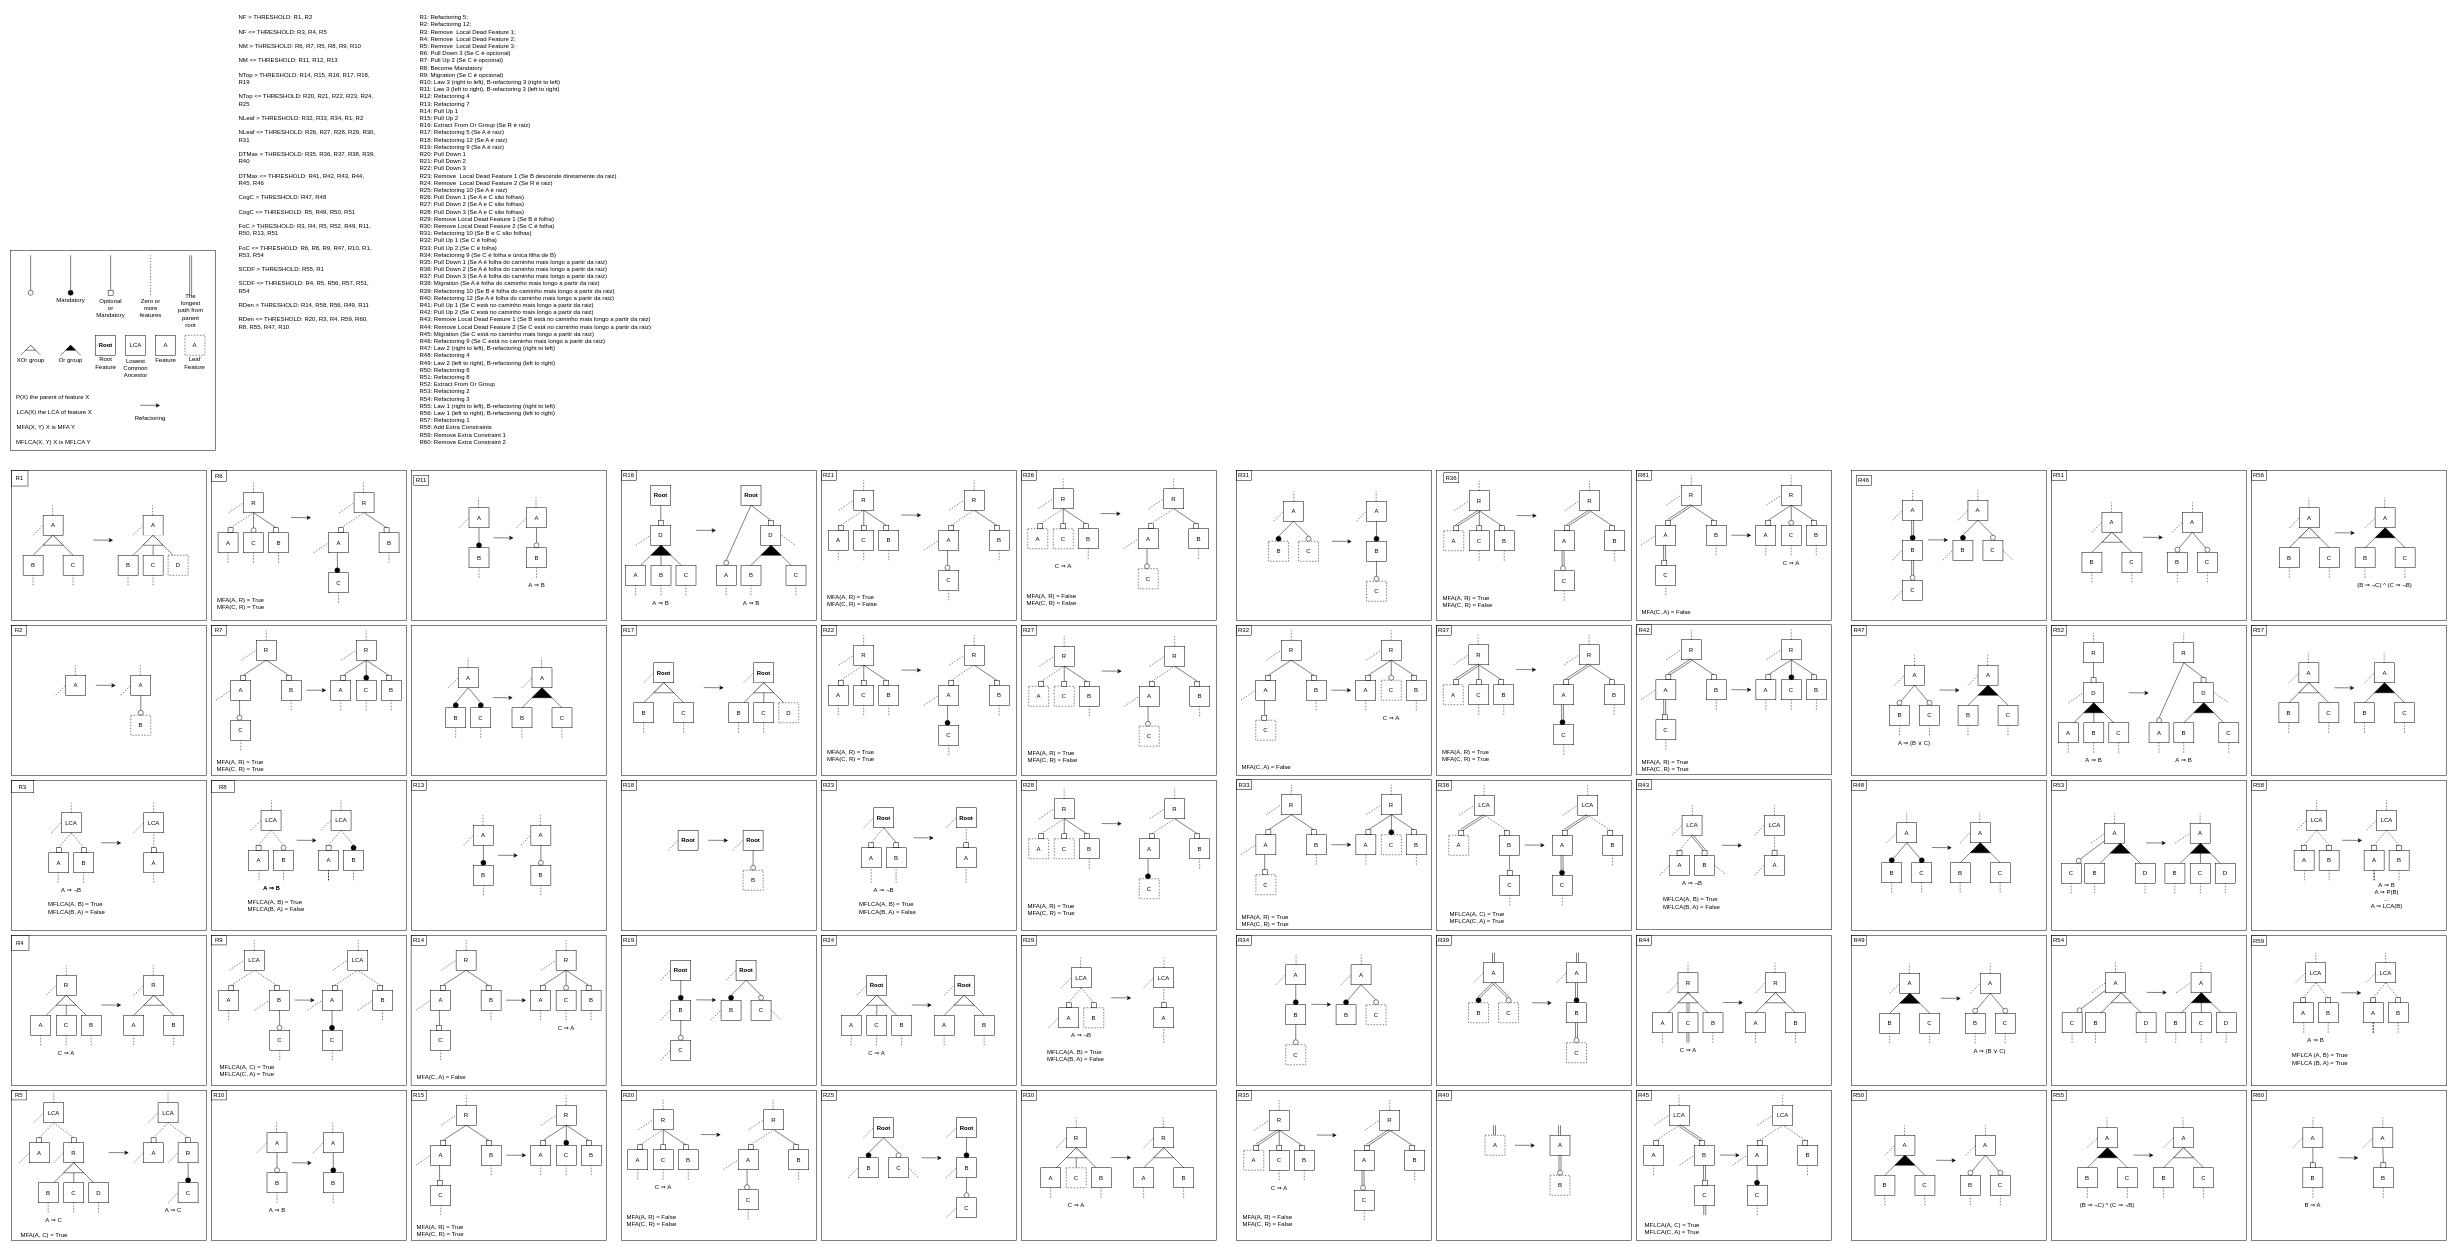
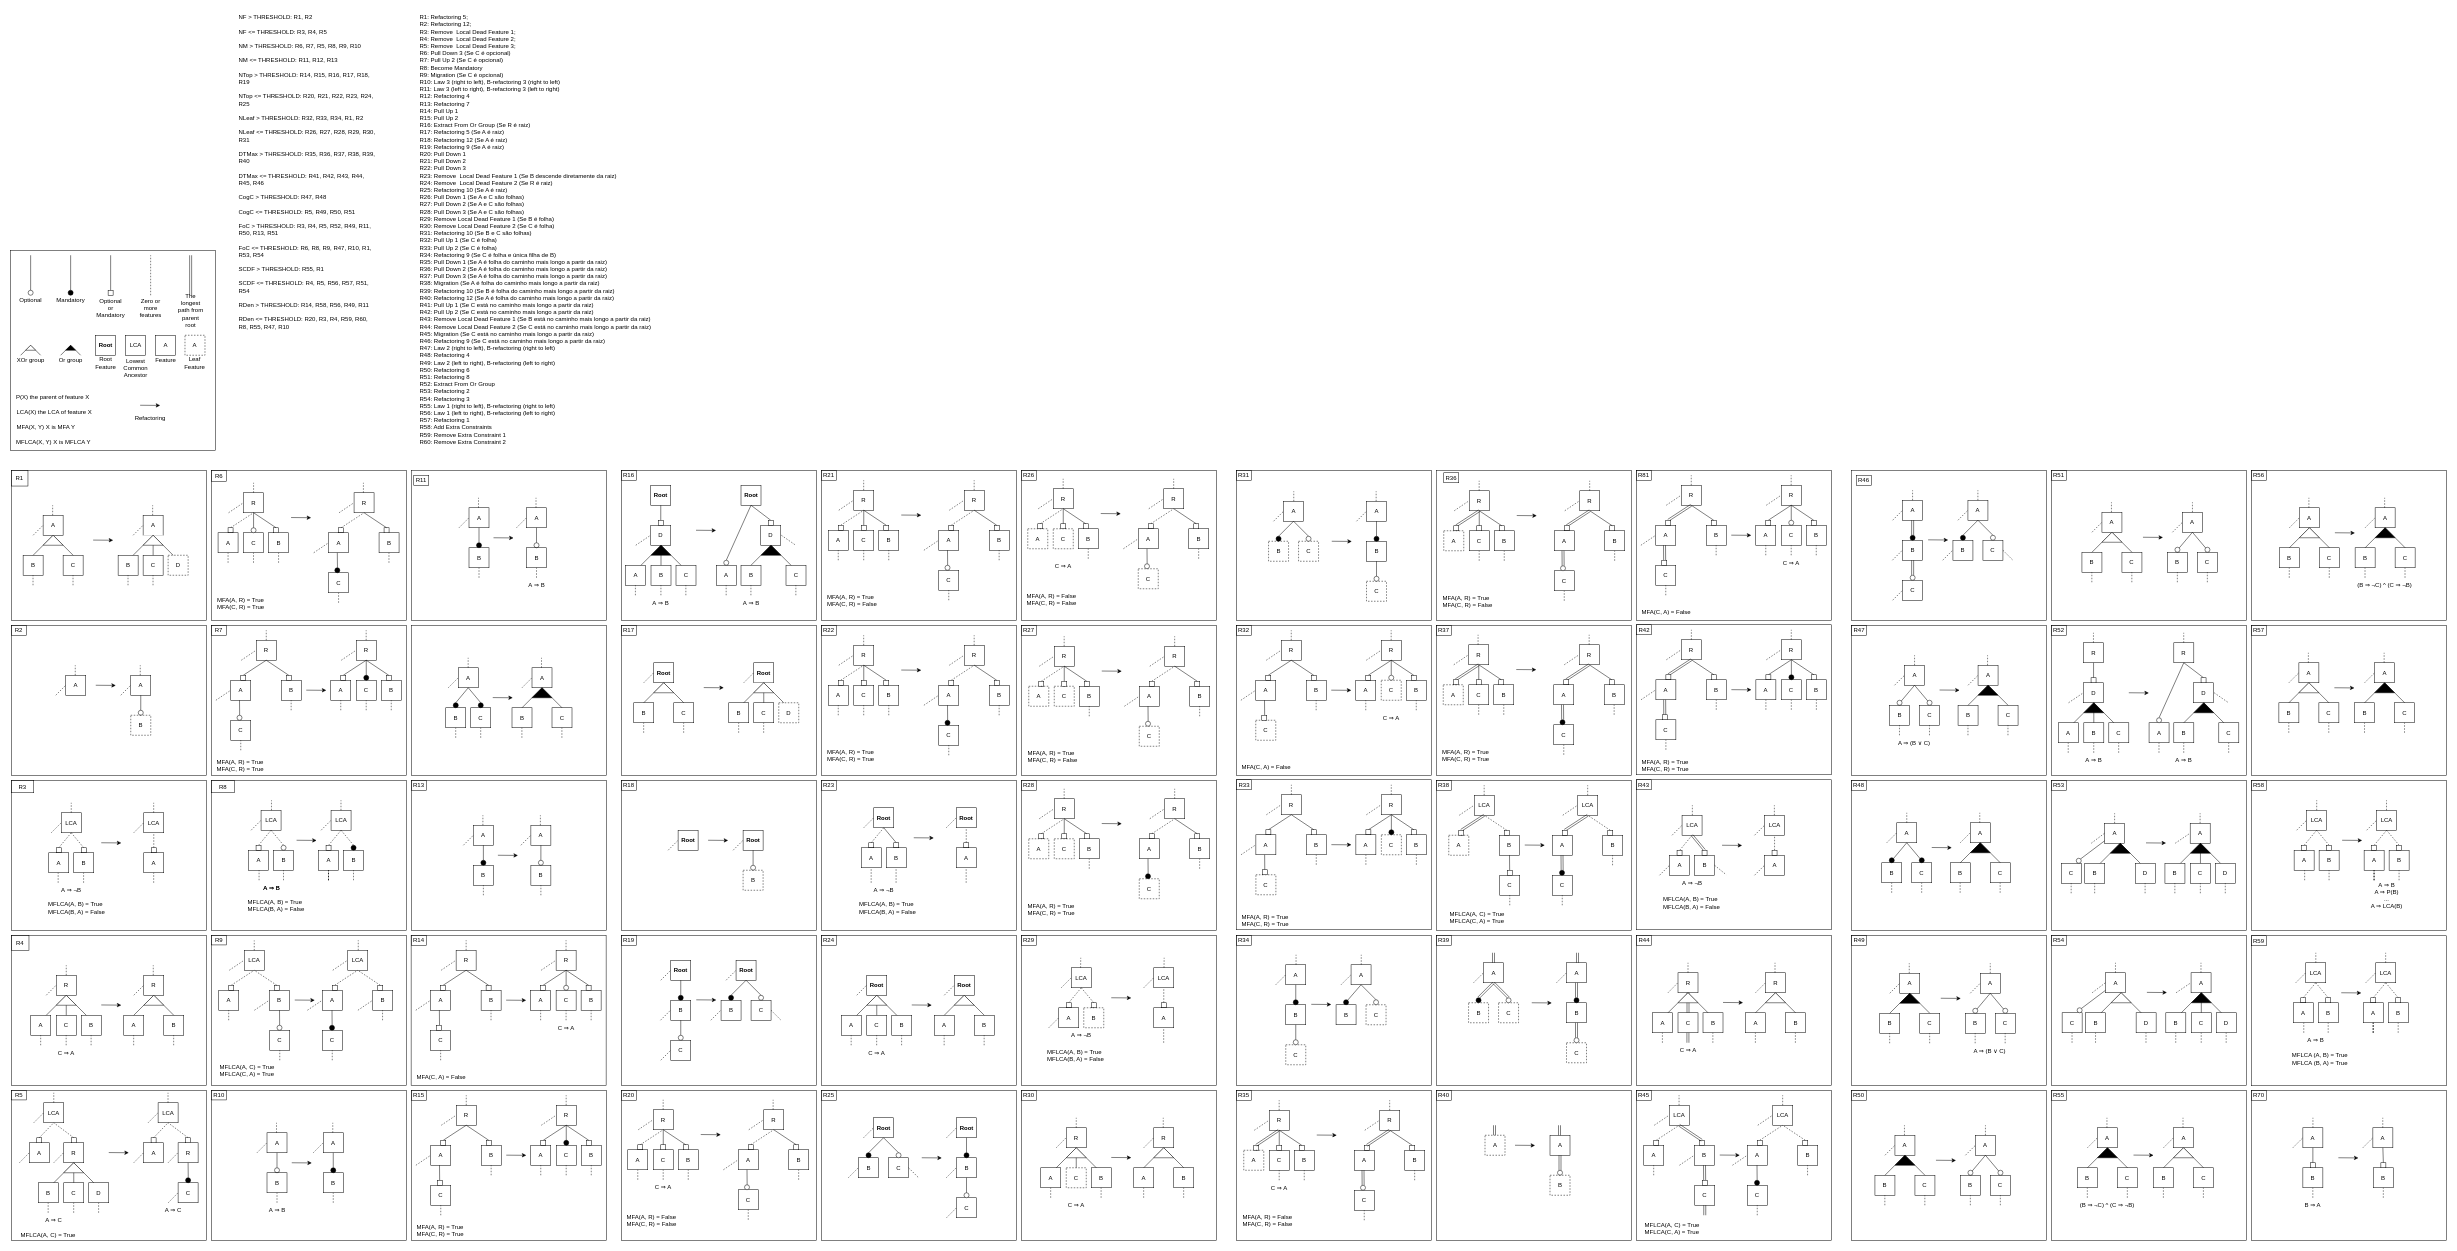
none -> (31, 300)
(2259, 1095) -> (2259, 1095)
(45, 1235) -> (48, 1235)
